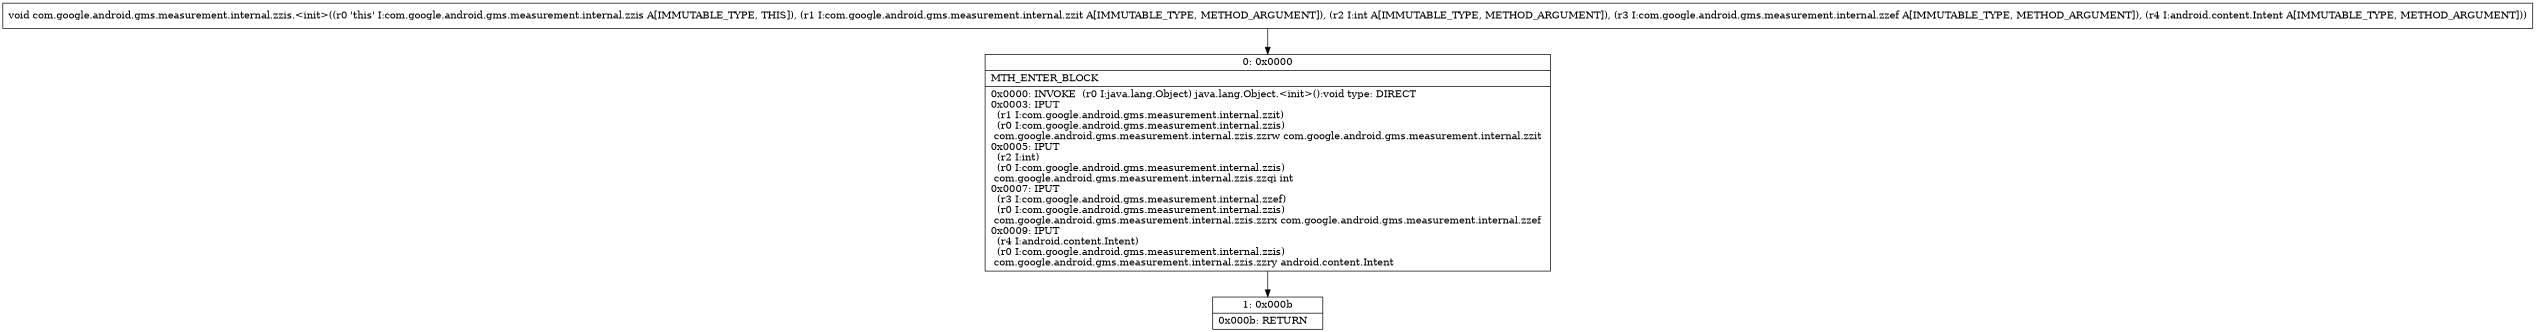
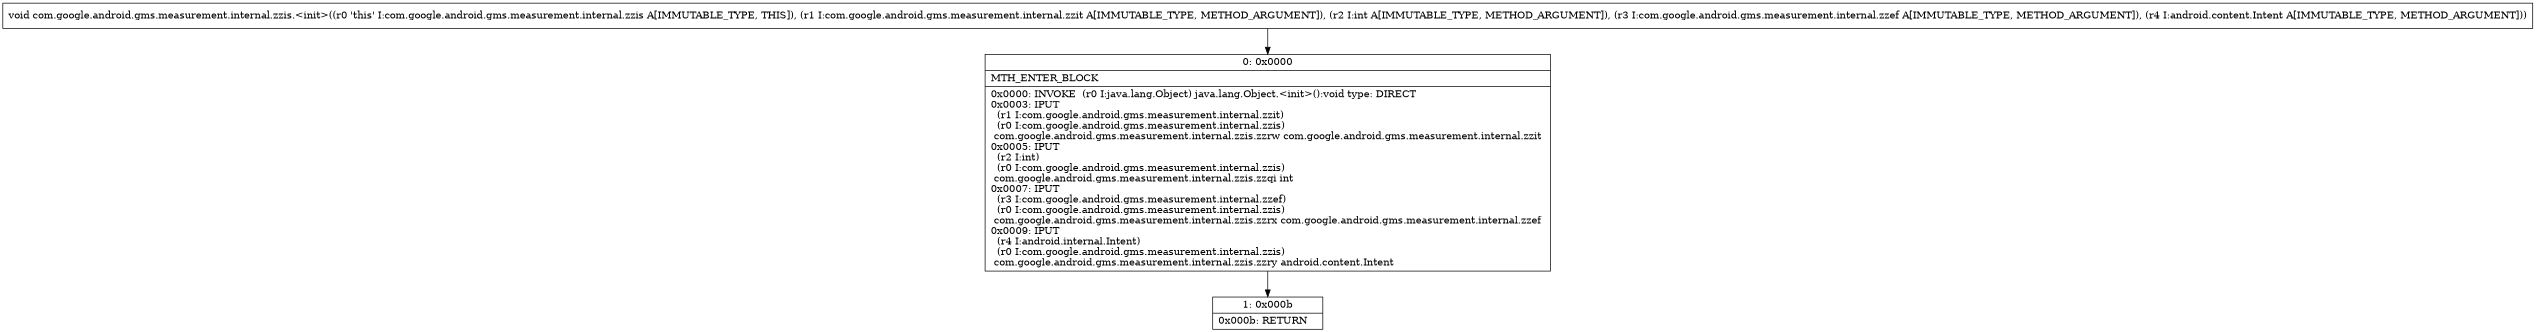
(1065, 242) -> (1066, 242)
